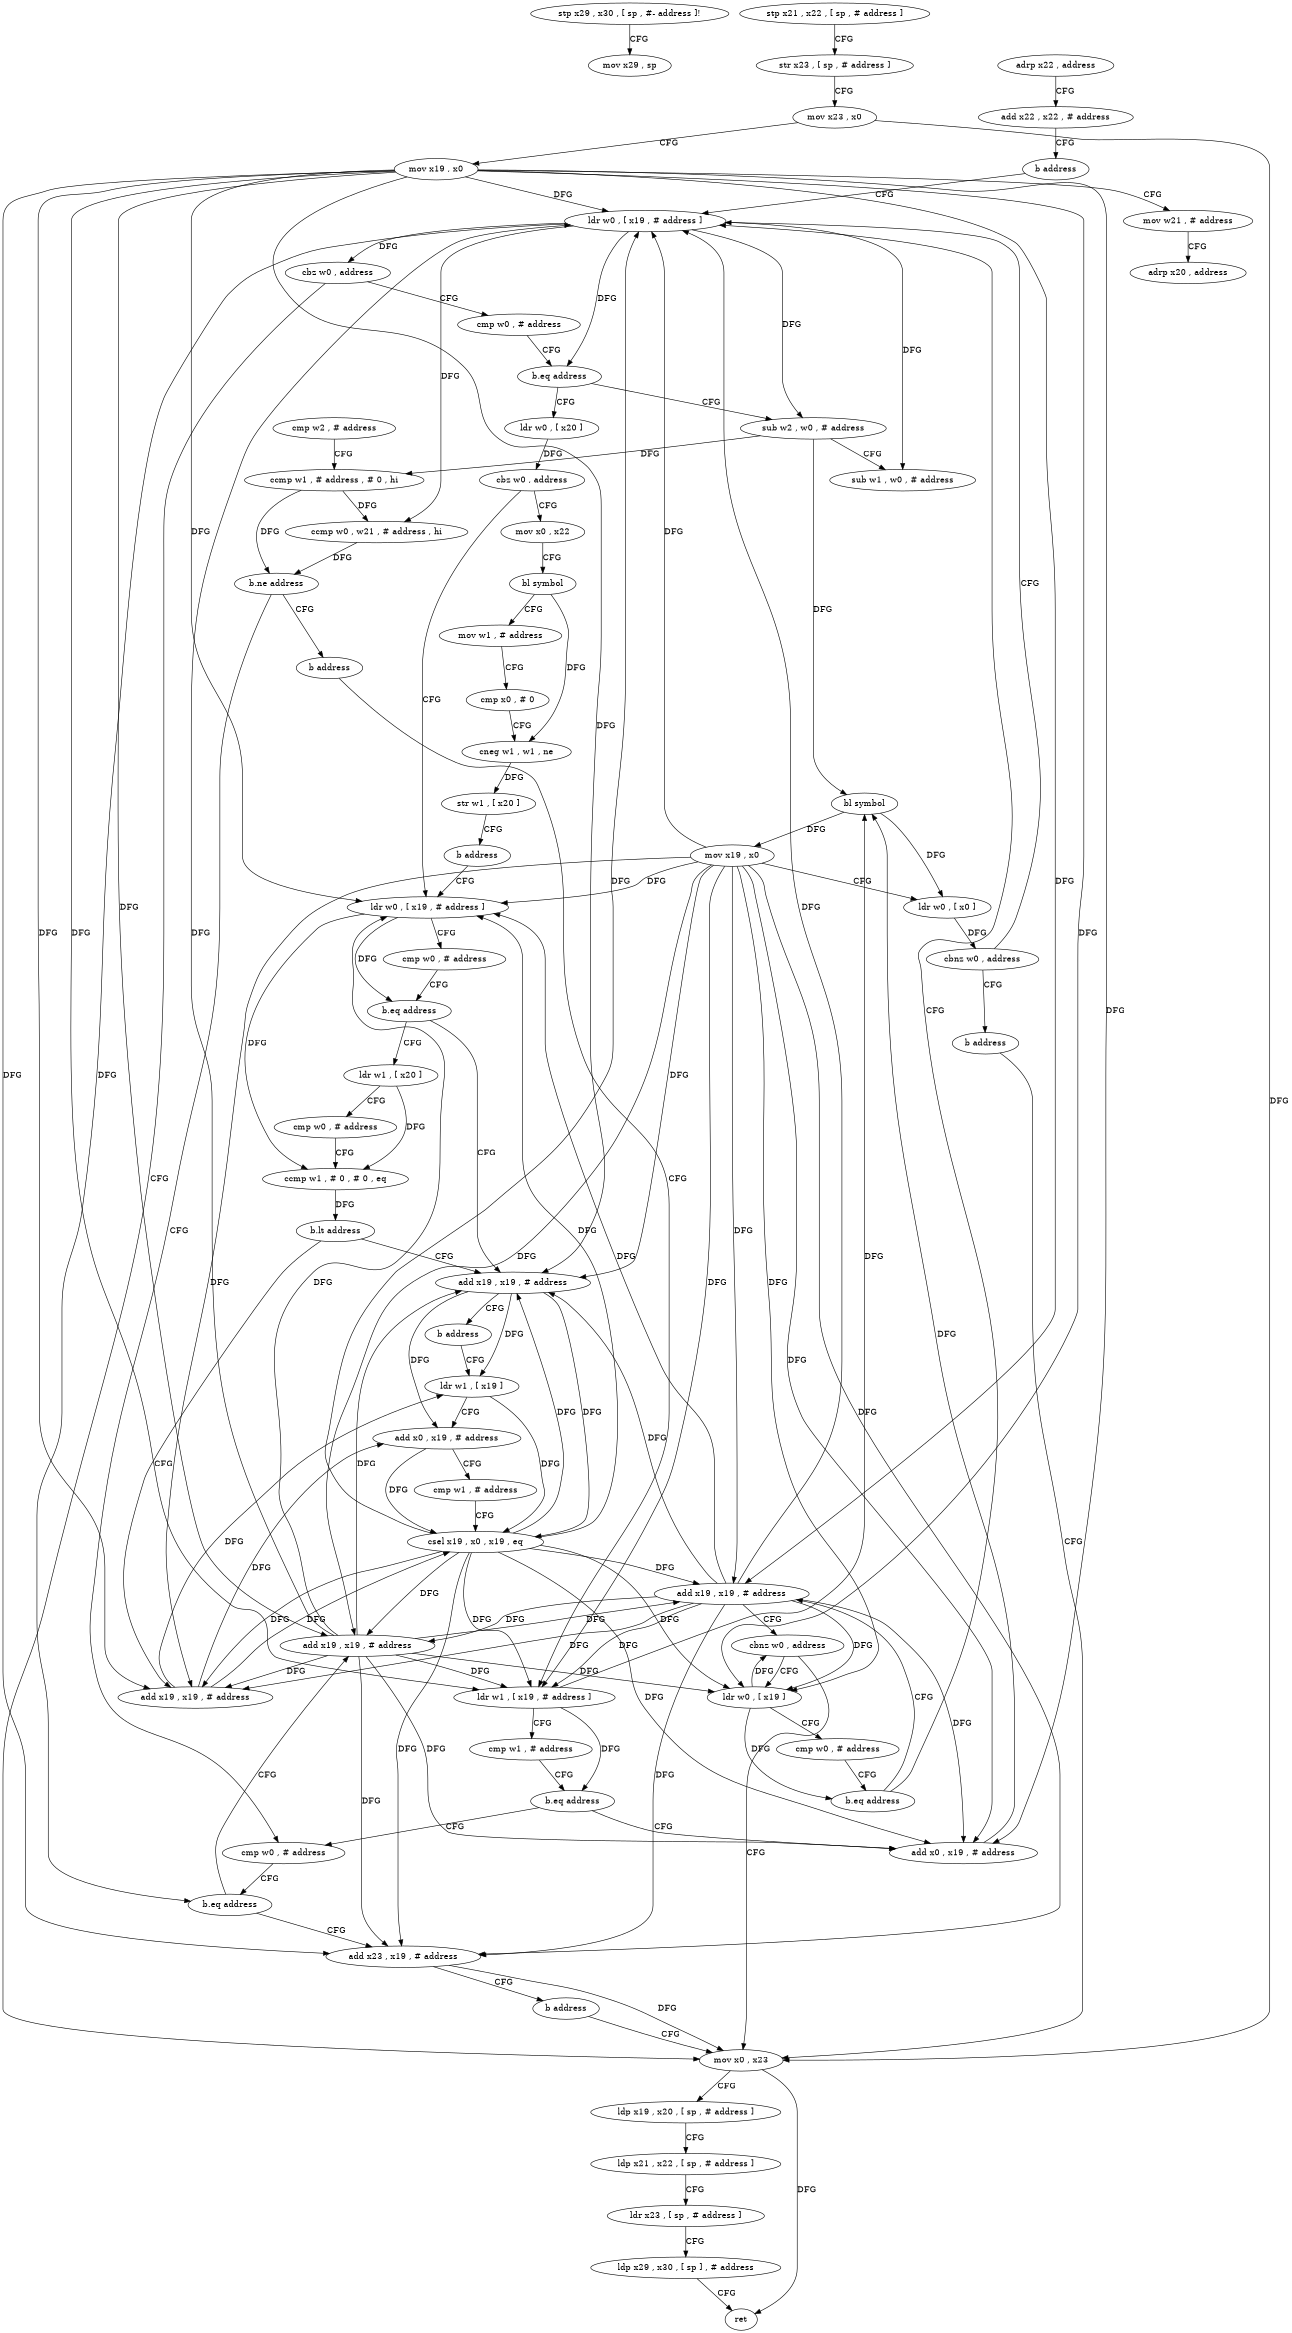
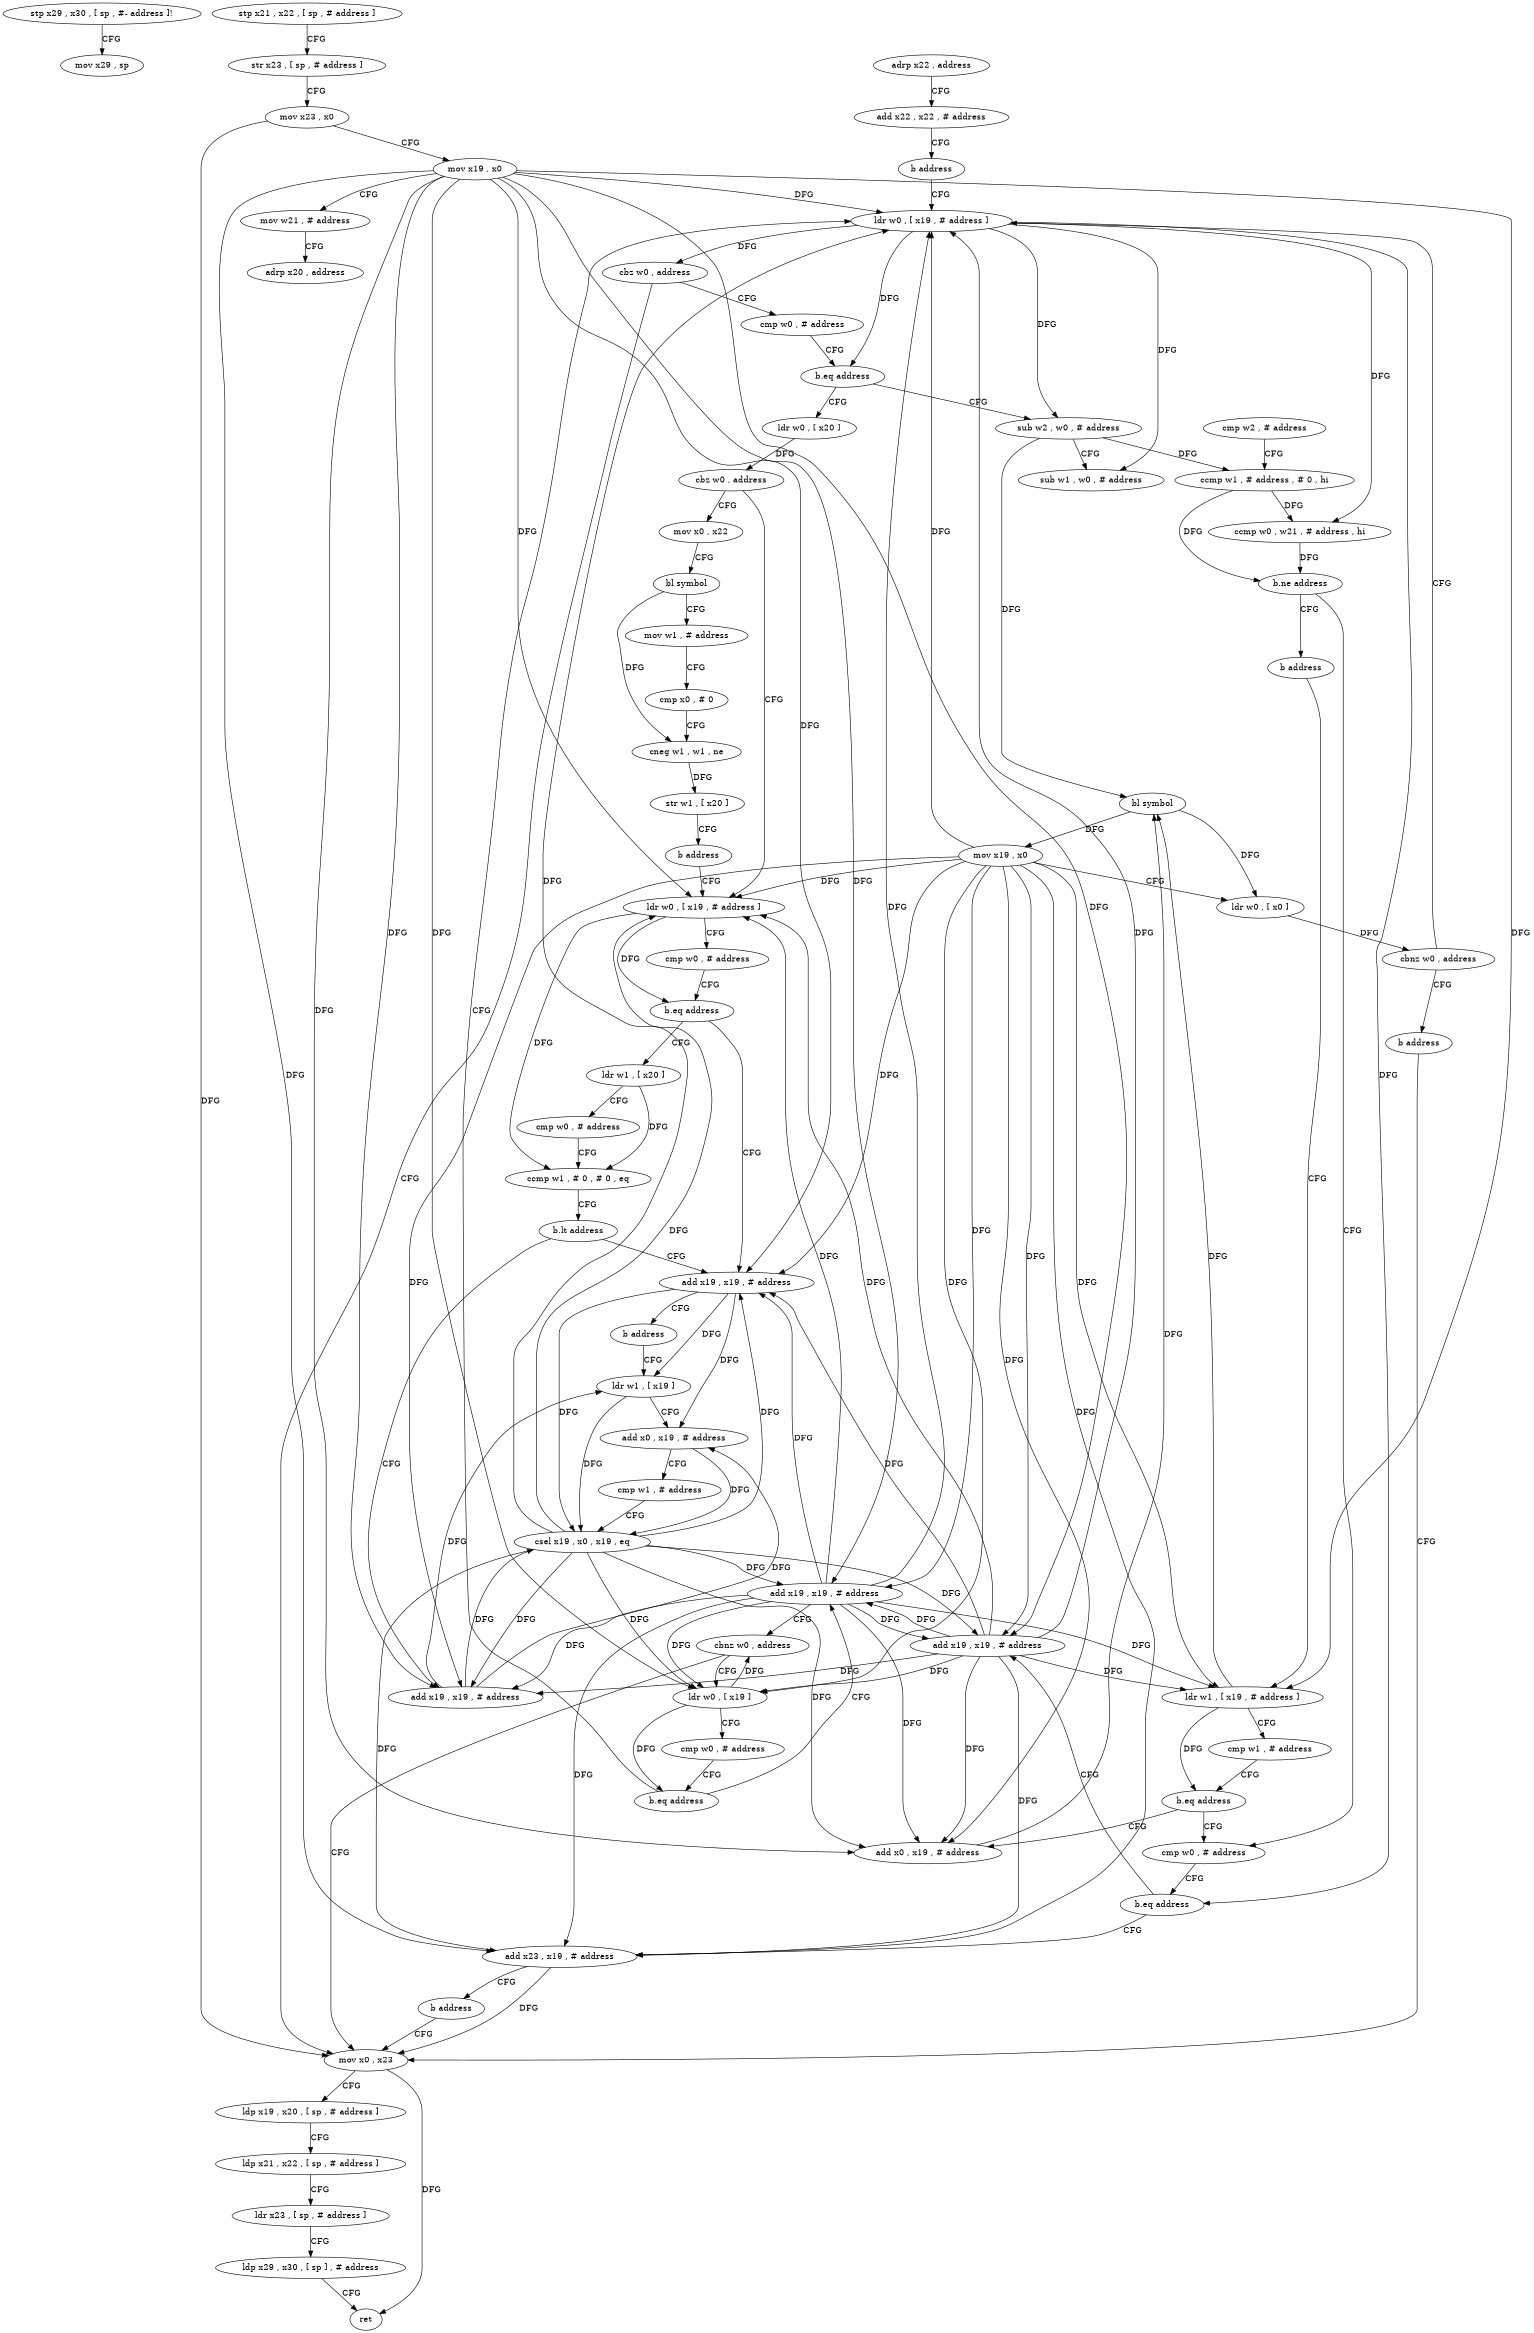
(345, 1205) -> (588, 1205)
(475, 1627) -> none
